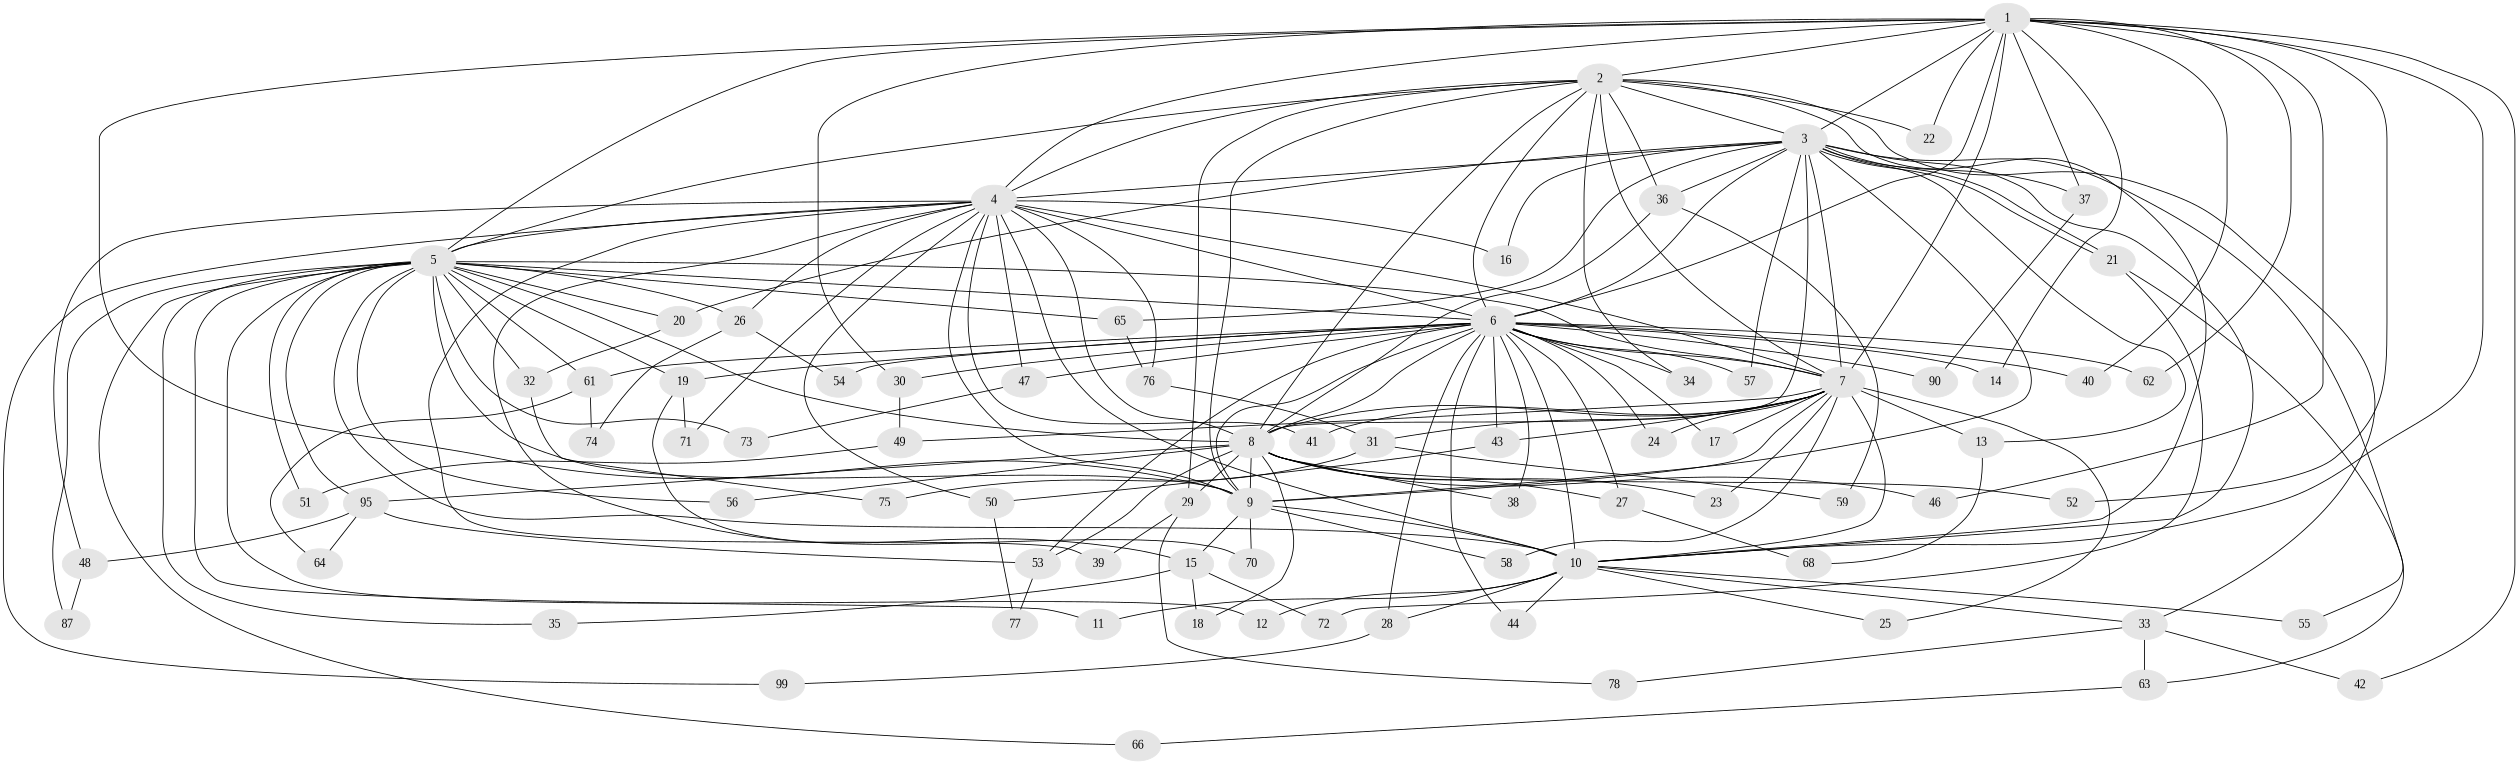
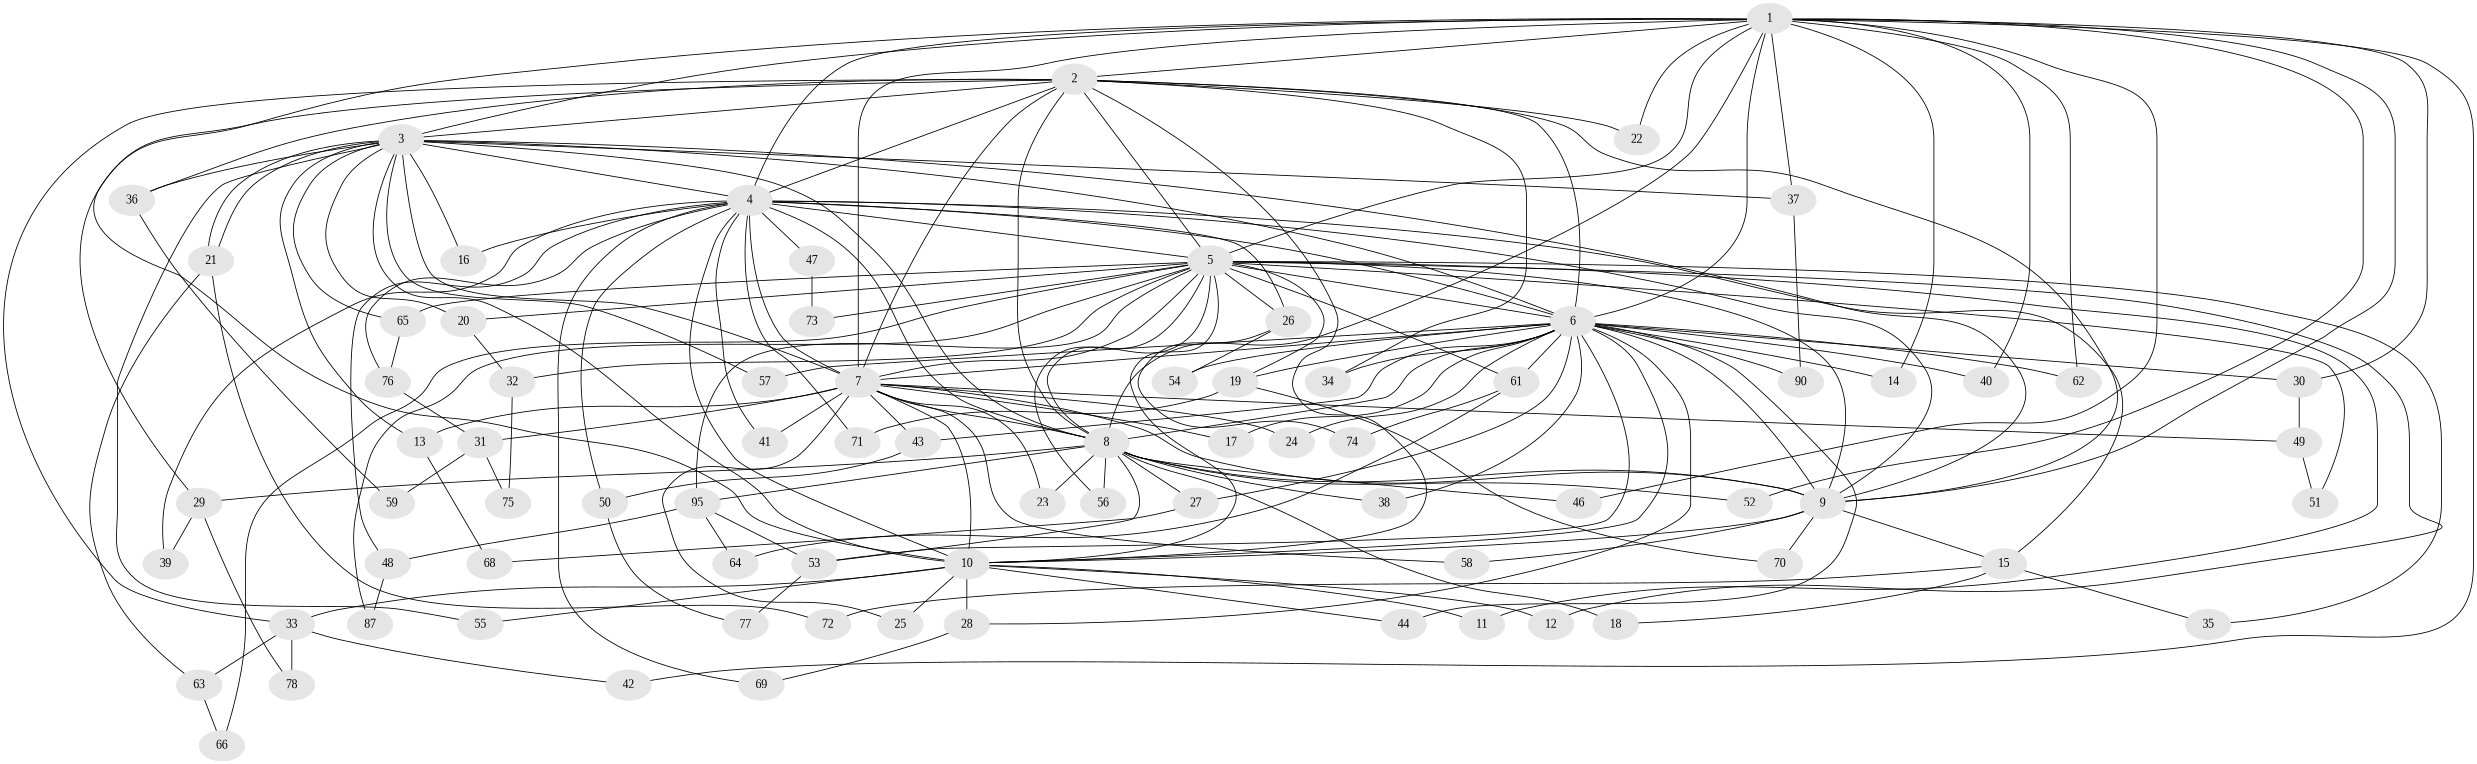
(1464, 306) -> (1405, 304)
(1258, 349) -> none
(782, 685) -> (761, 685)
